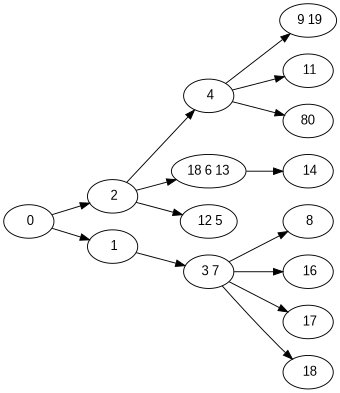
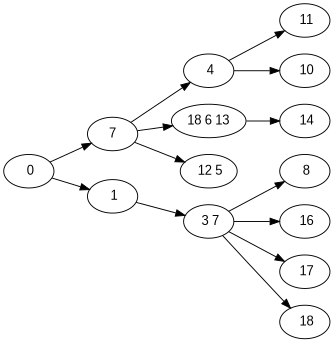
(308, 20) -> none
(308, 121) -> (305, 71)
(113, 196) -> (113, 134)
